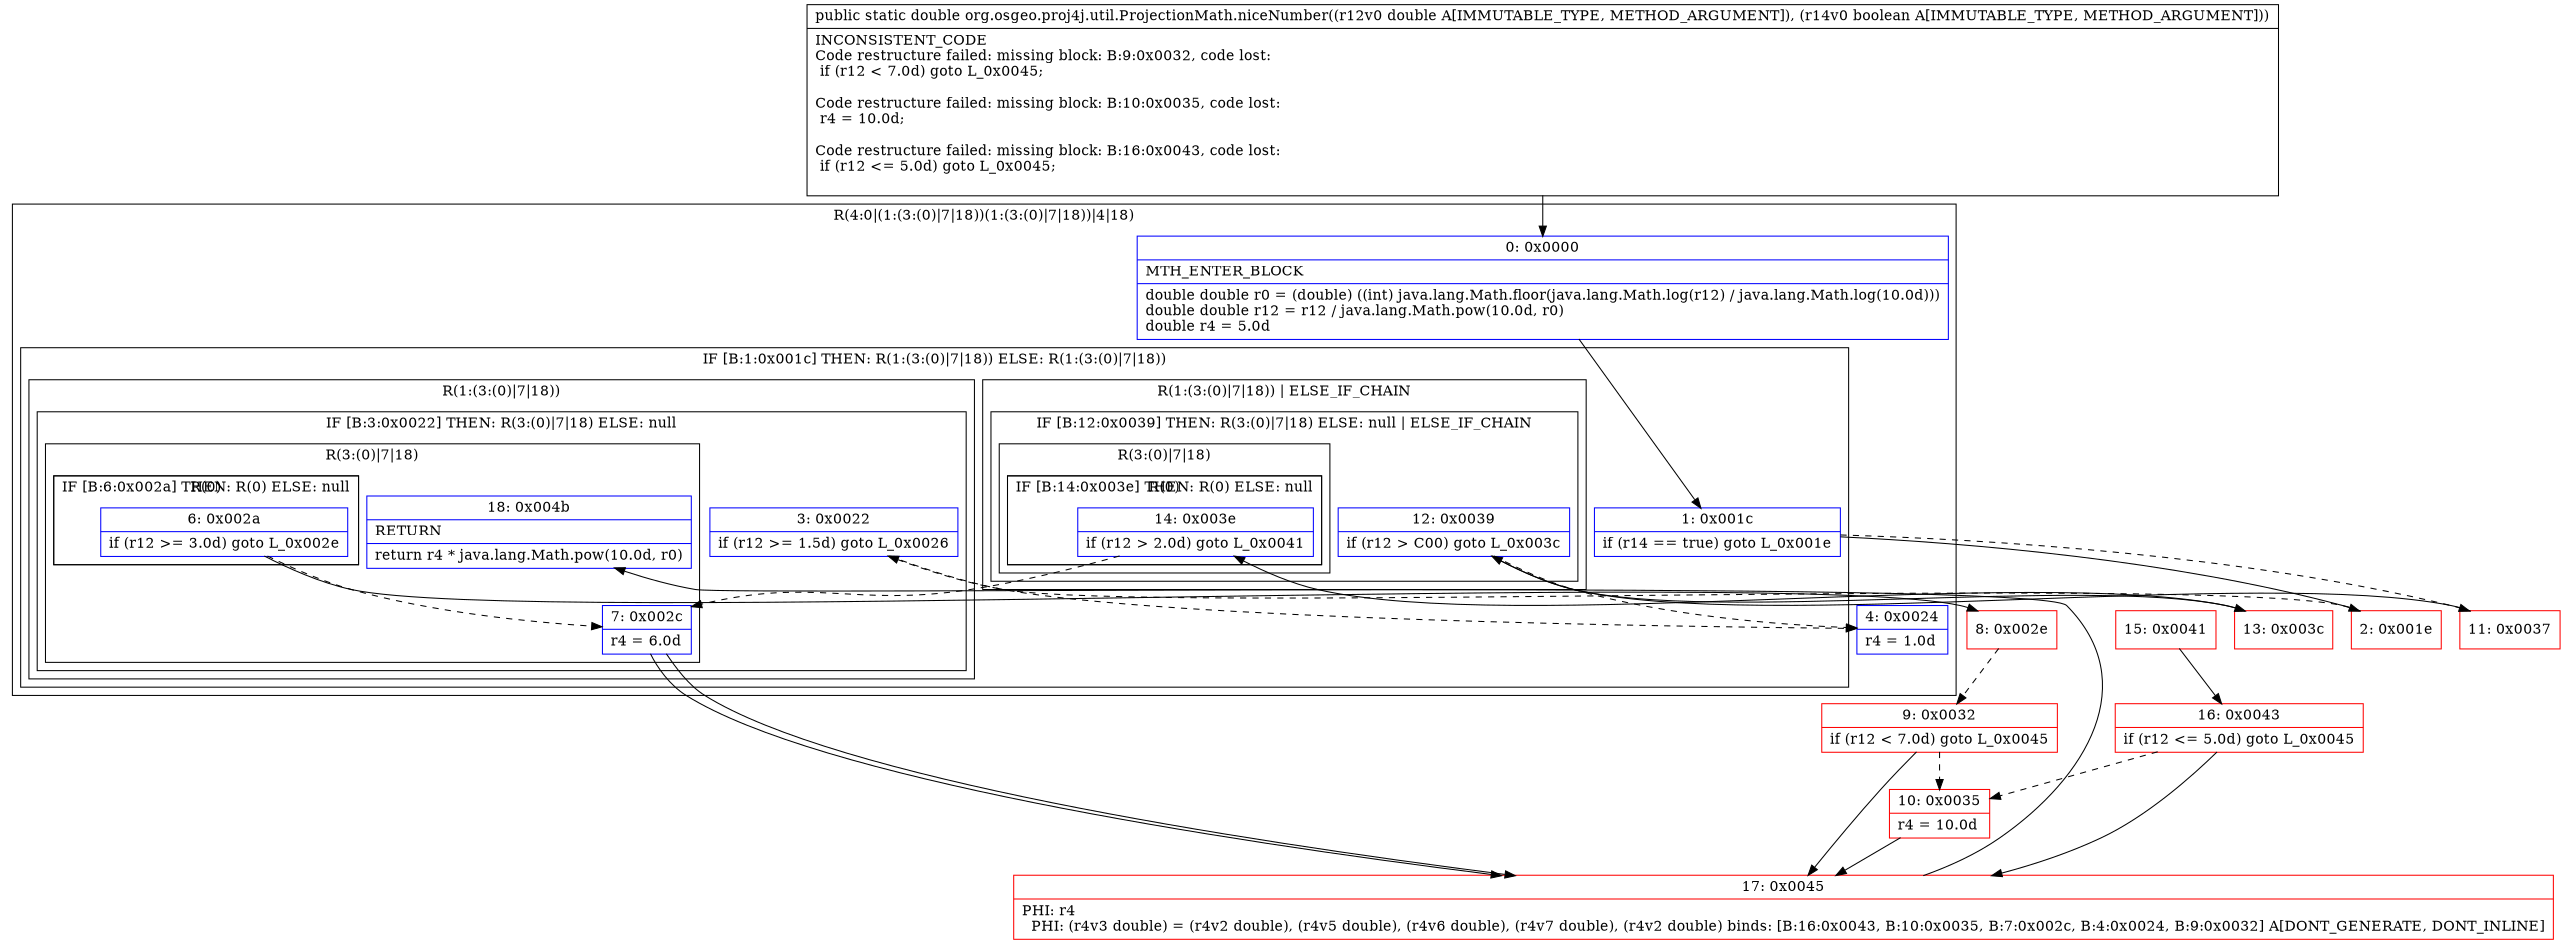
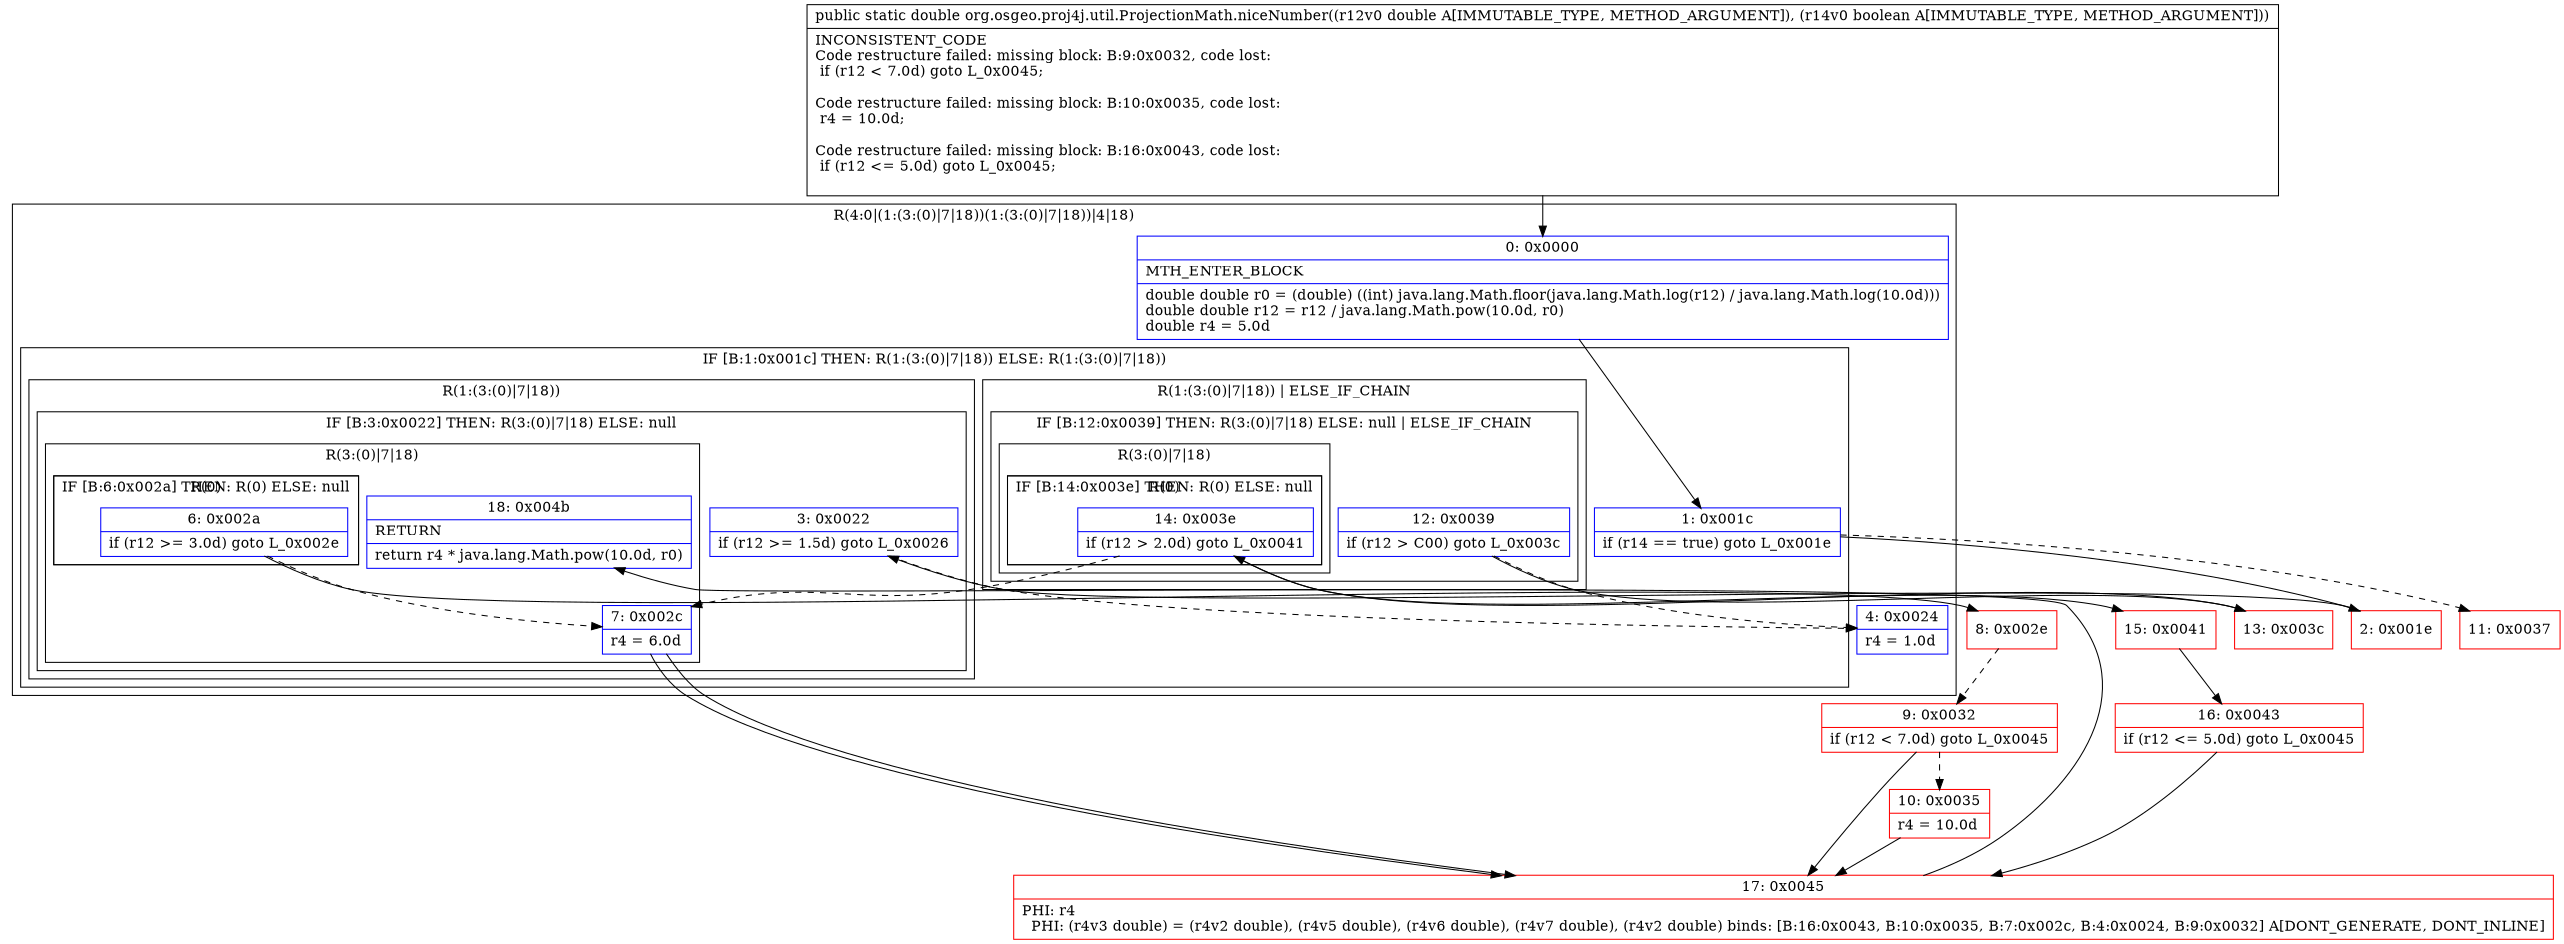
(1628, 596) -> (1628, 596)
none -> (1670, 601)
(1983, 601) -> none
(2079, 774) -> none
